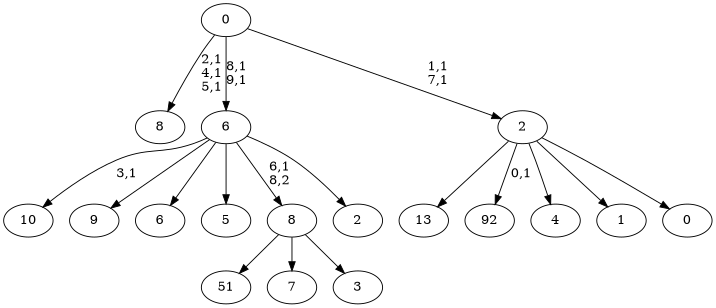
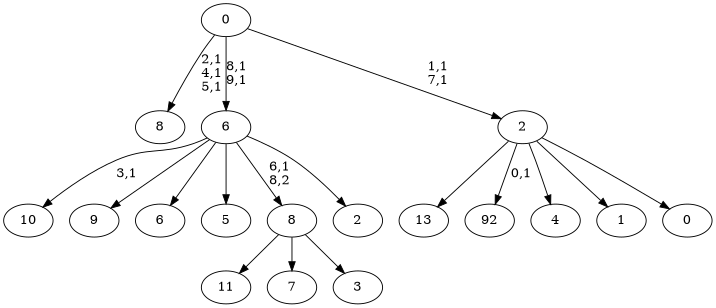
(226, 287) -> (226, 287)
